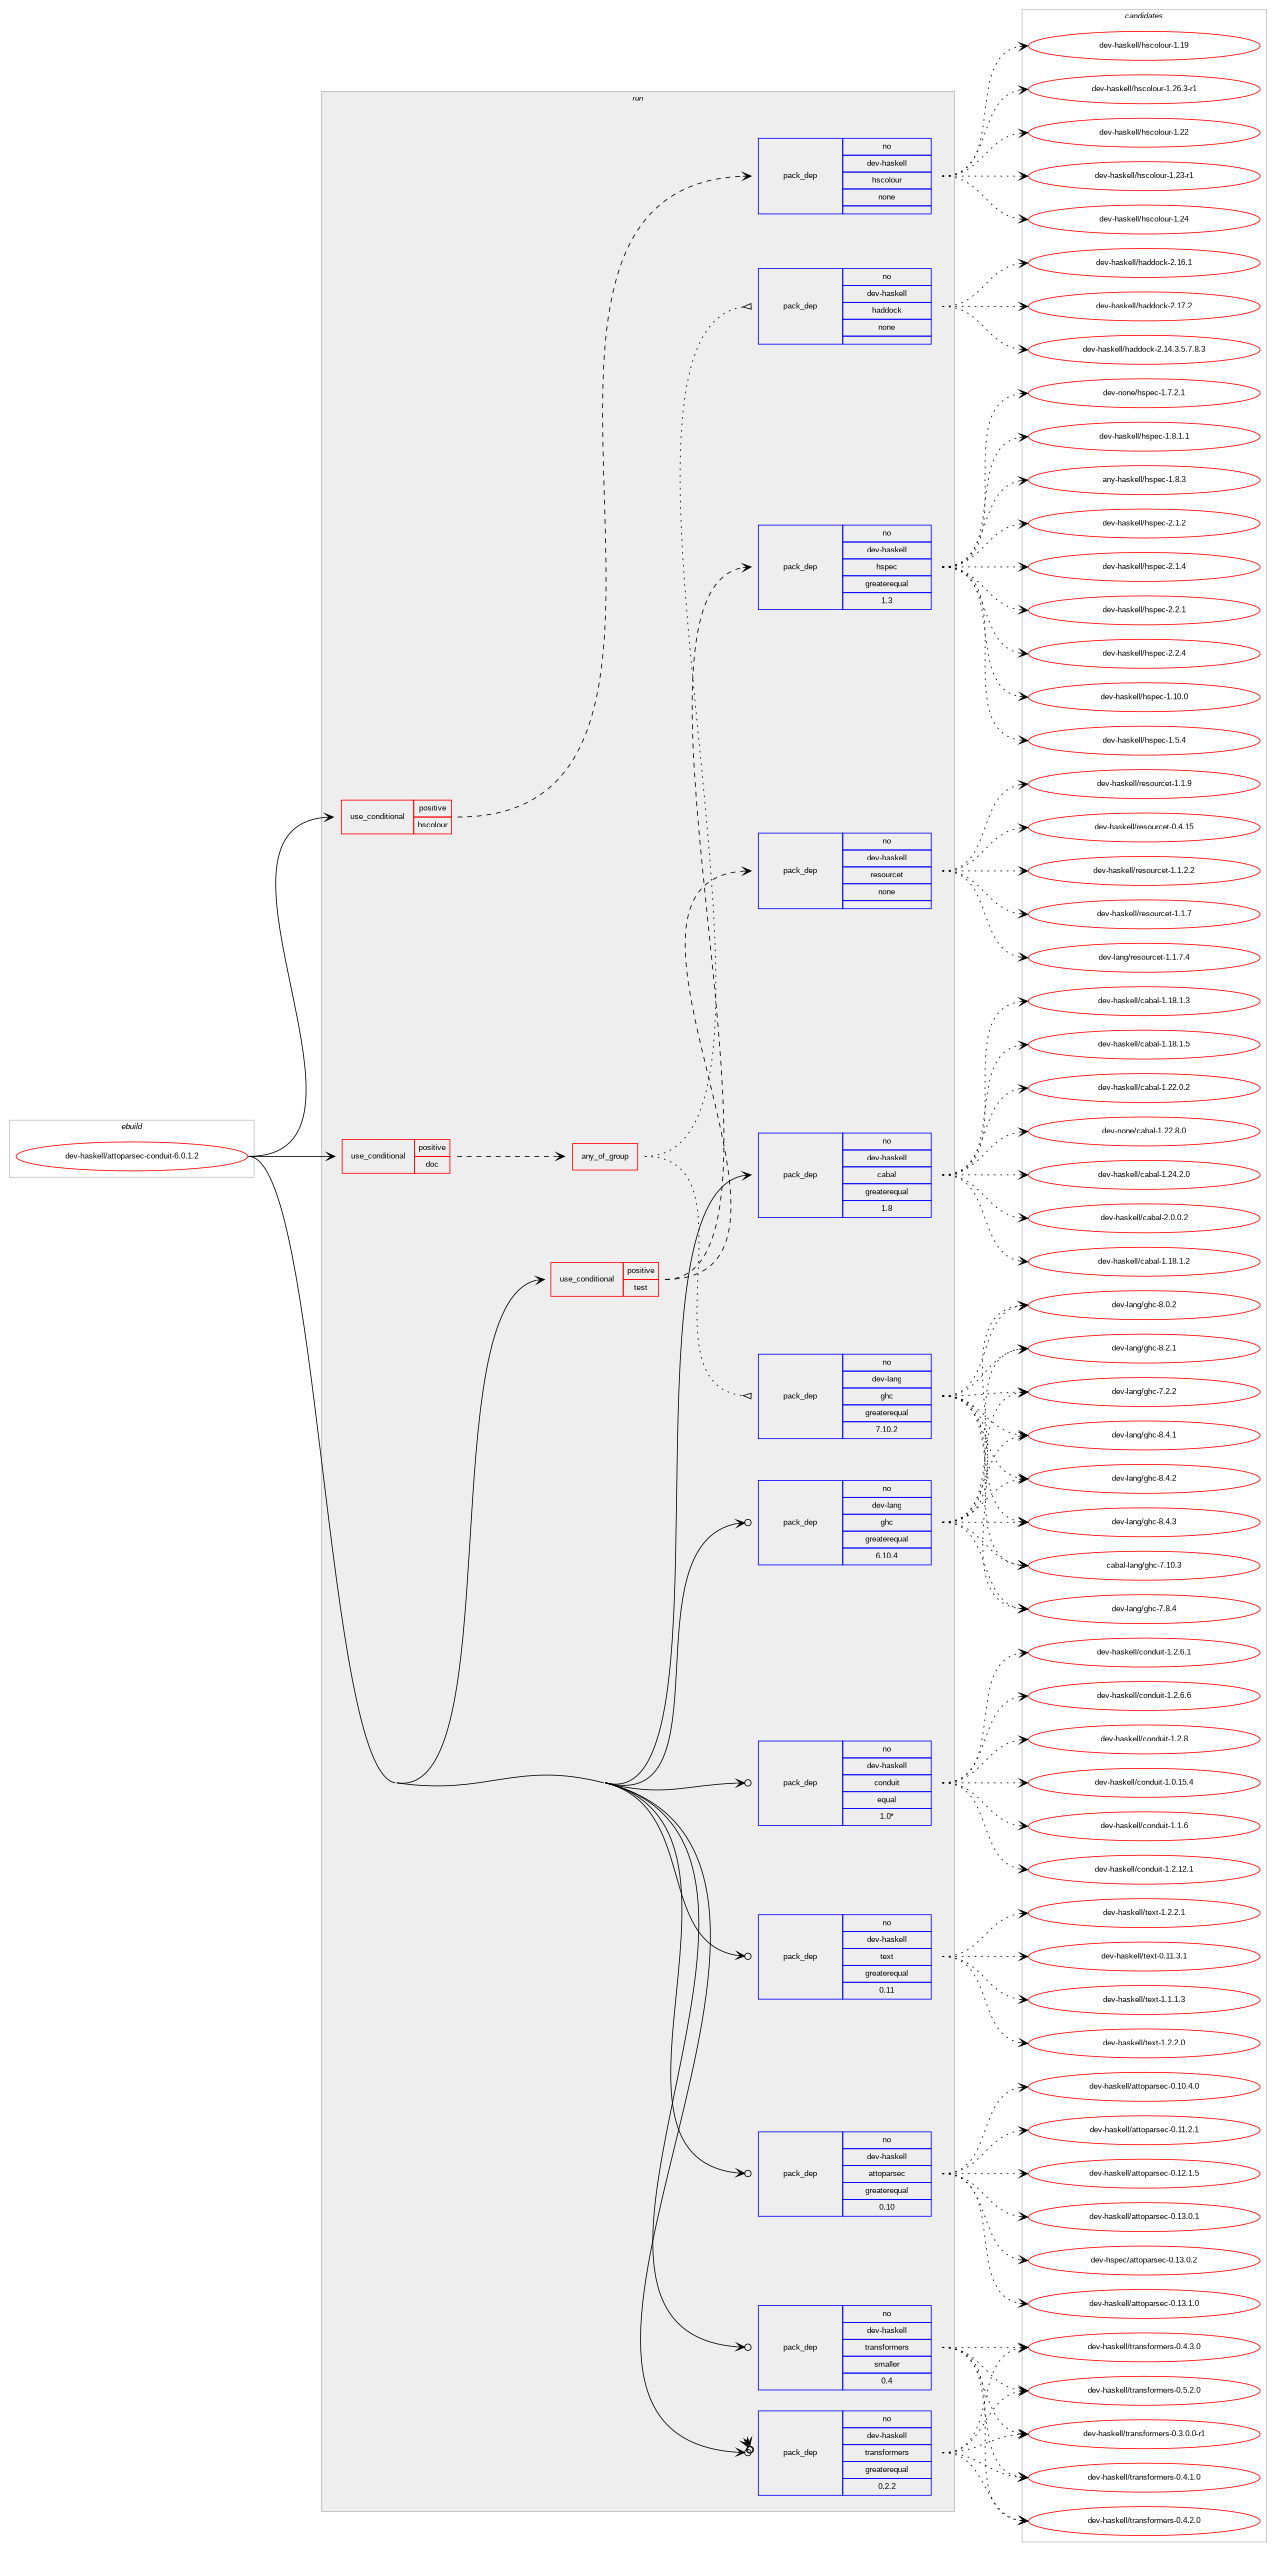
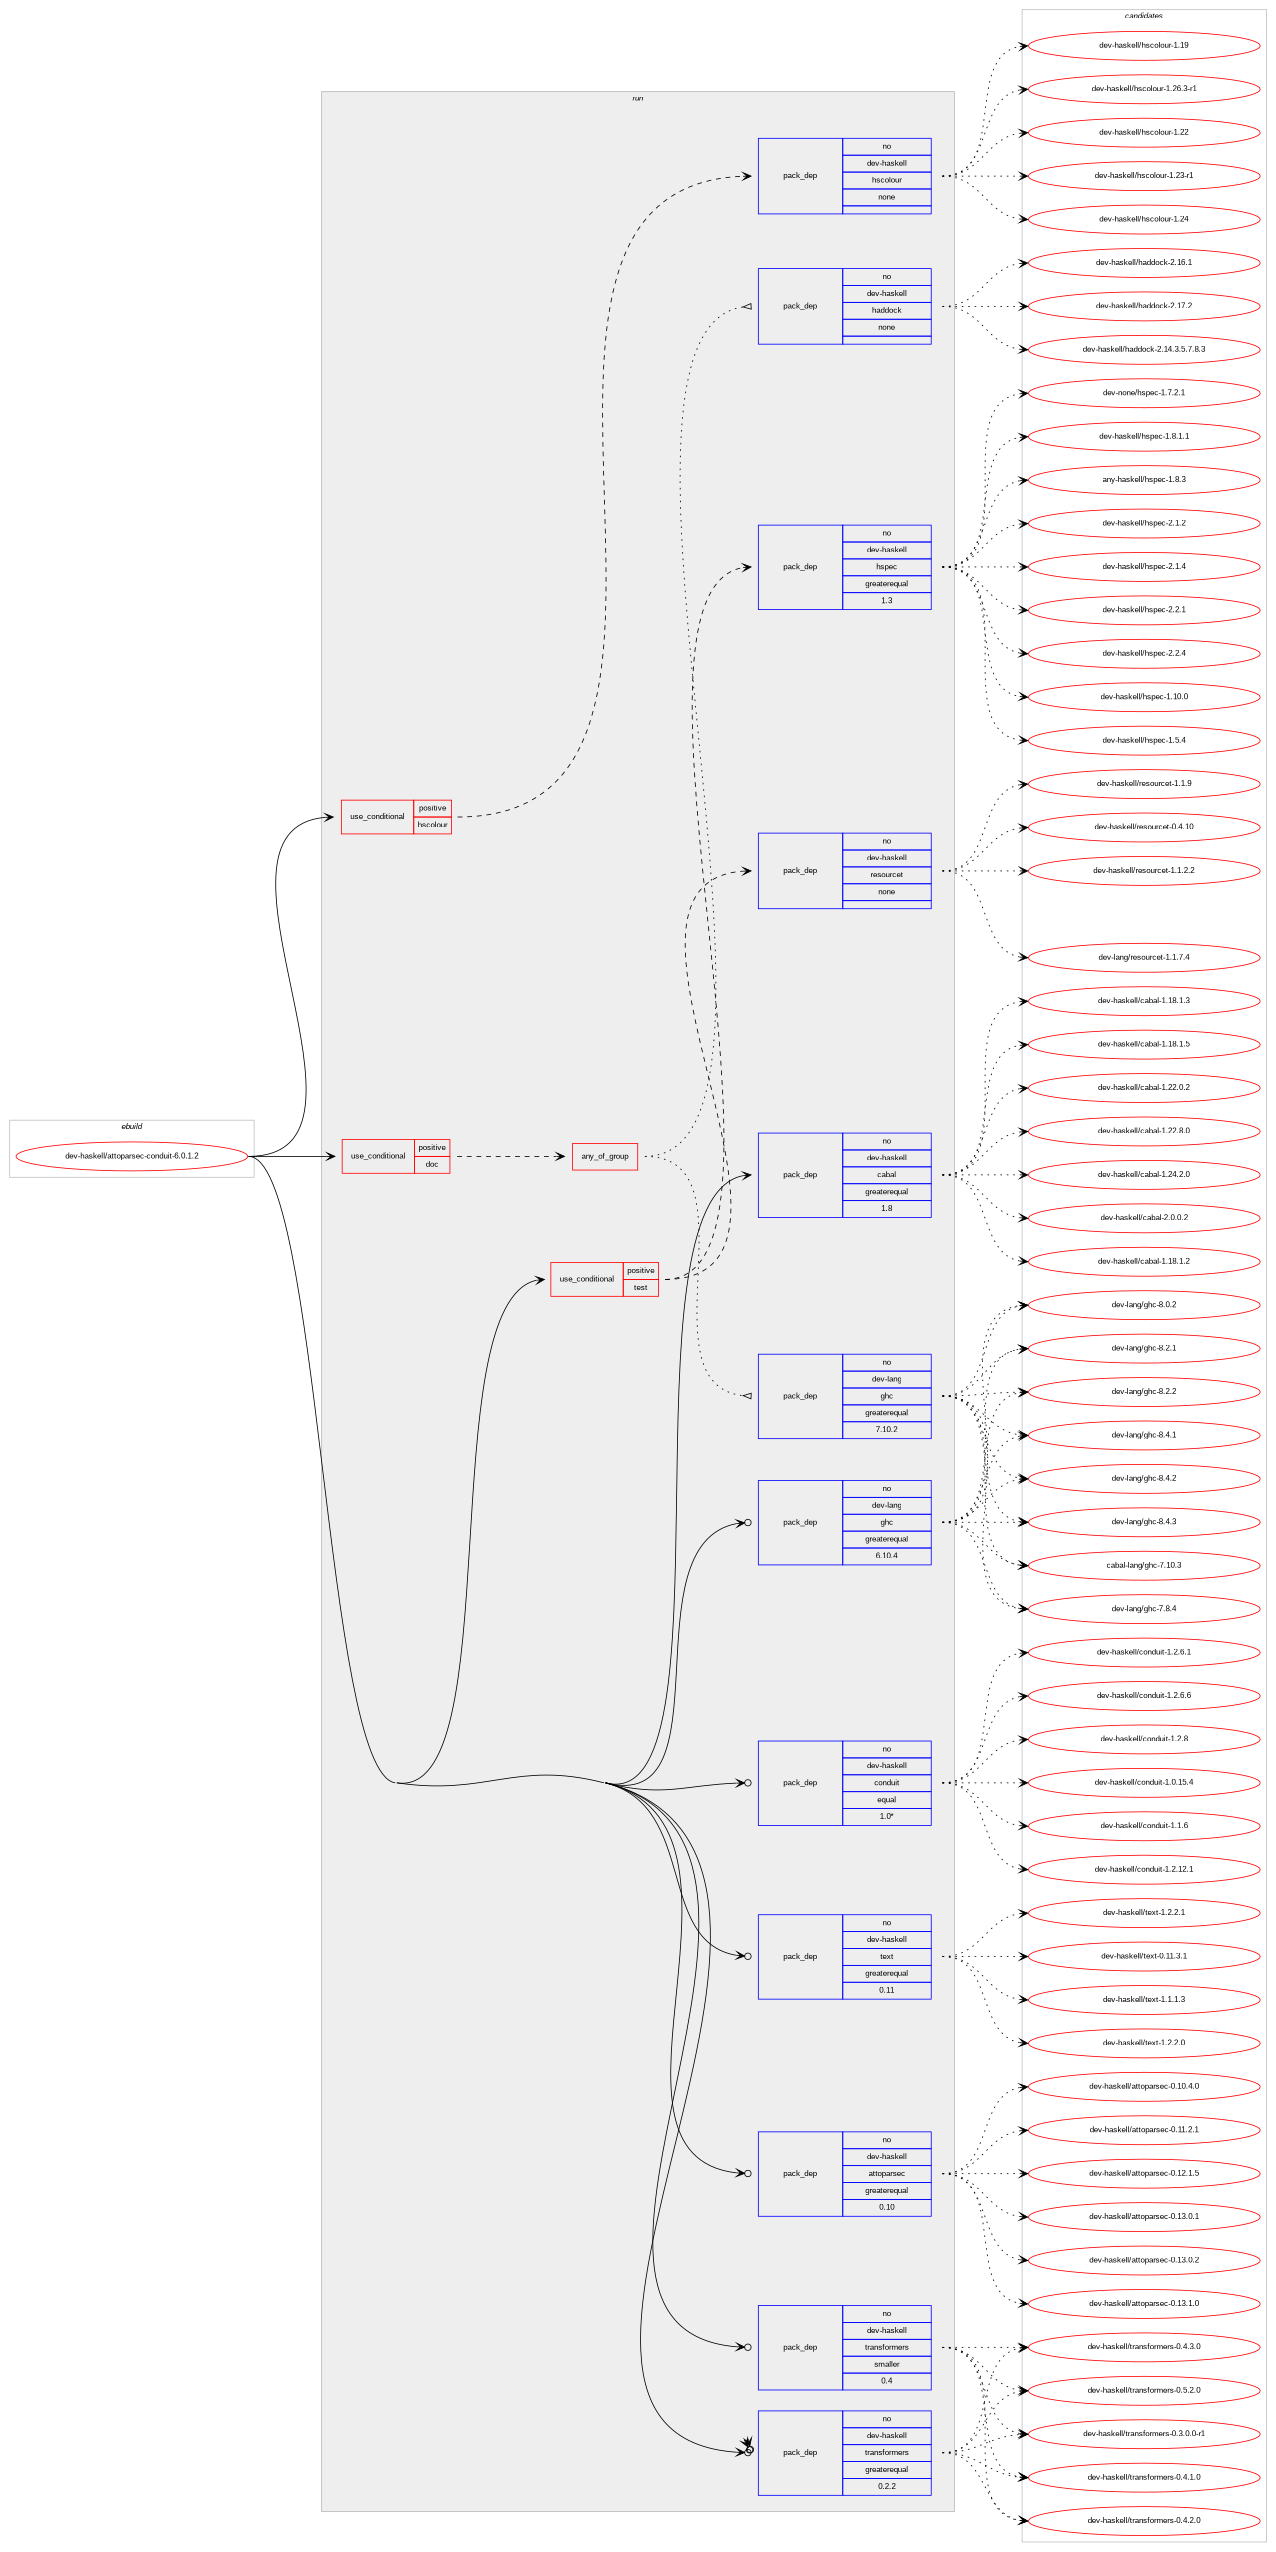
(1144, 827) -> (1144, 827)
(1144, 914) -> none
(1144, 1131) -> (1144, 1131)
(1144, 1392) -> (1144, 1392)
(1144, 2261) -> (1144, 2261)
